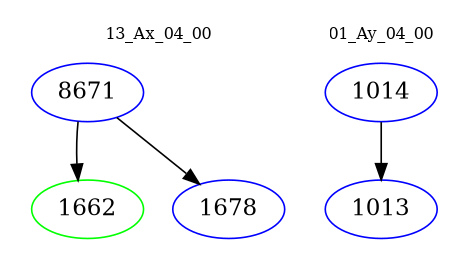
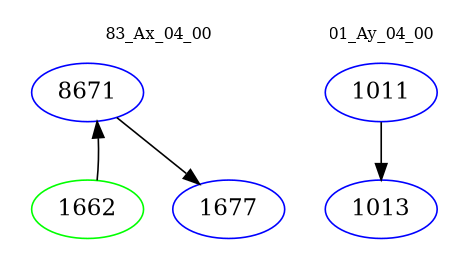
(159, 35) -> (159, 35)
(381, 92) -> (381, 92)
(77, 143) -> (98, 159)
(229, 209) -> (229, 209)
